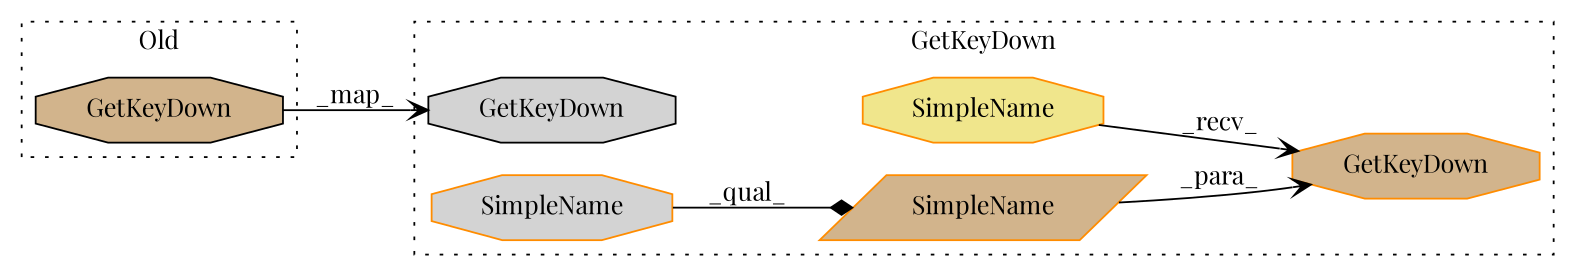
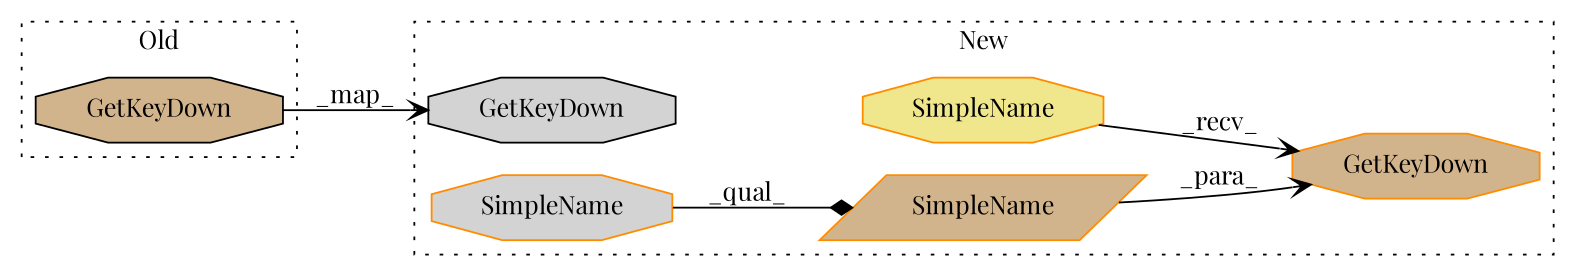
(984, 42) -> (984, 42)
